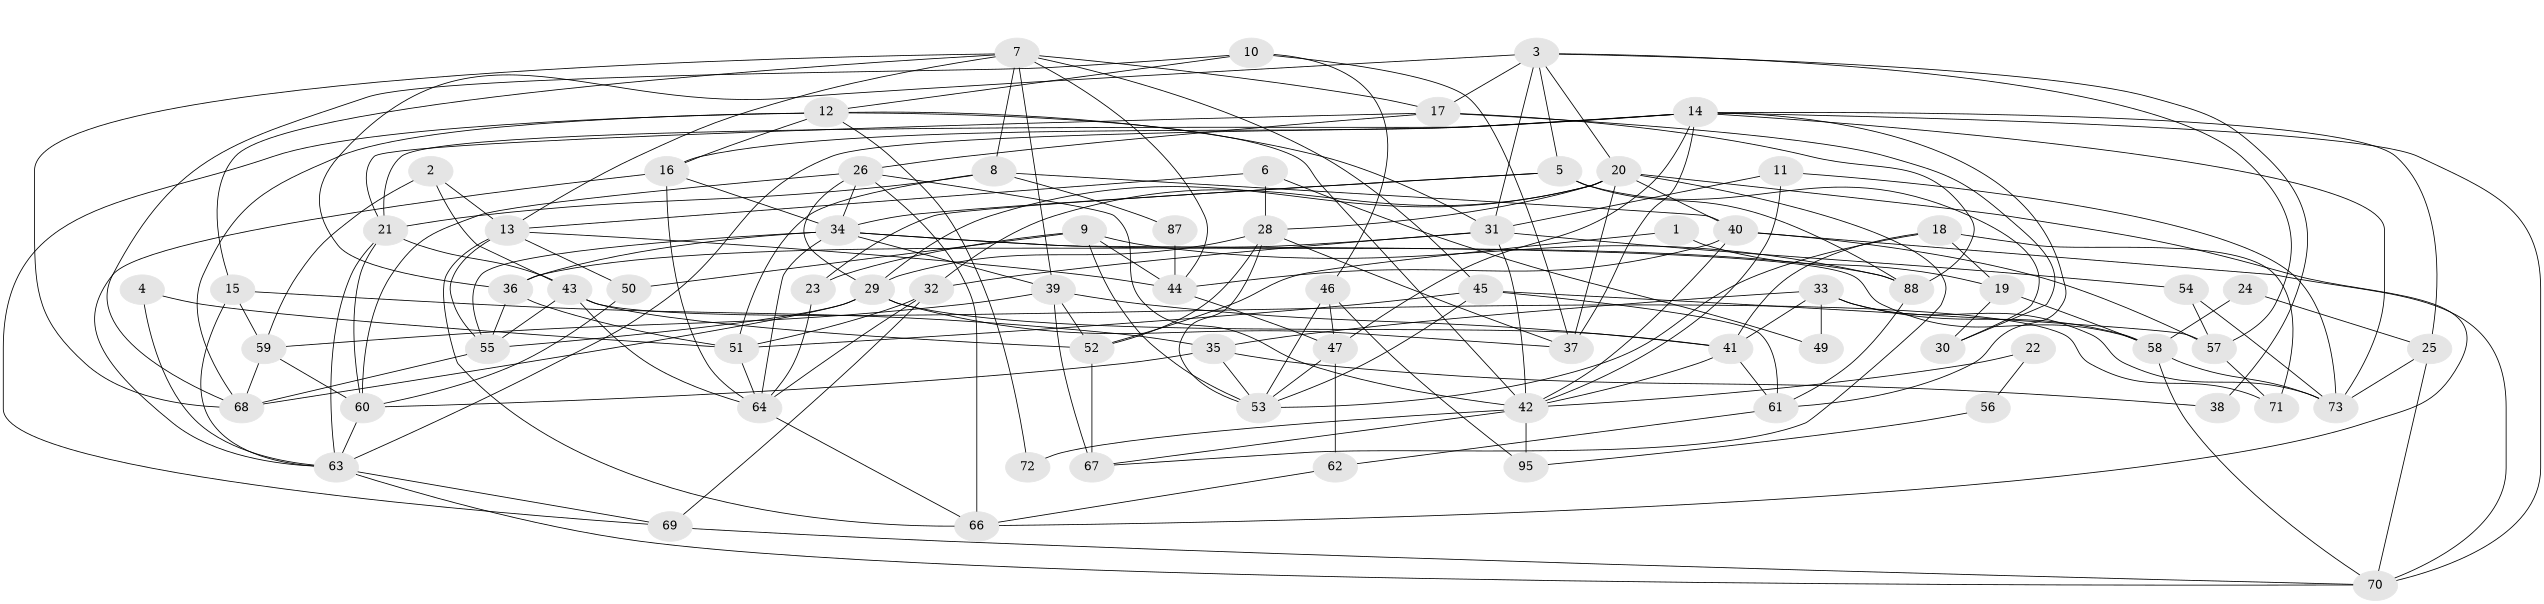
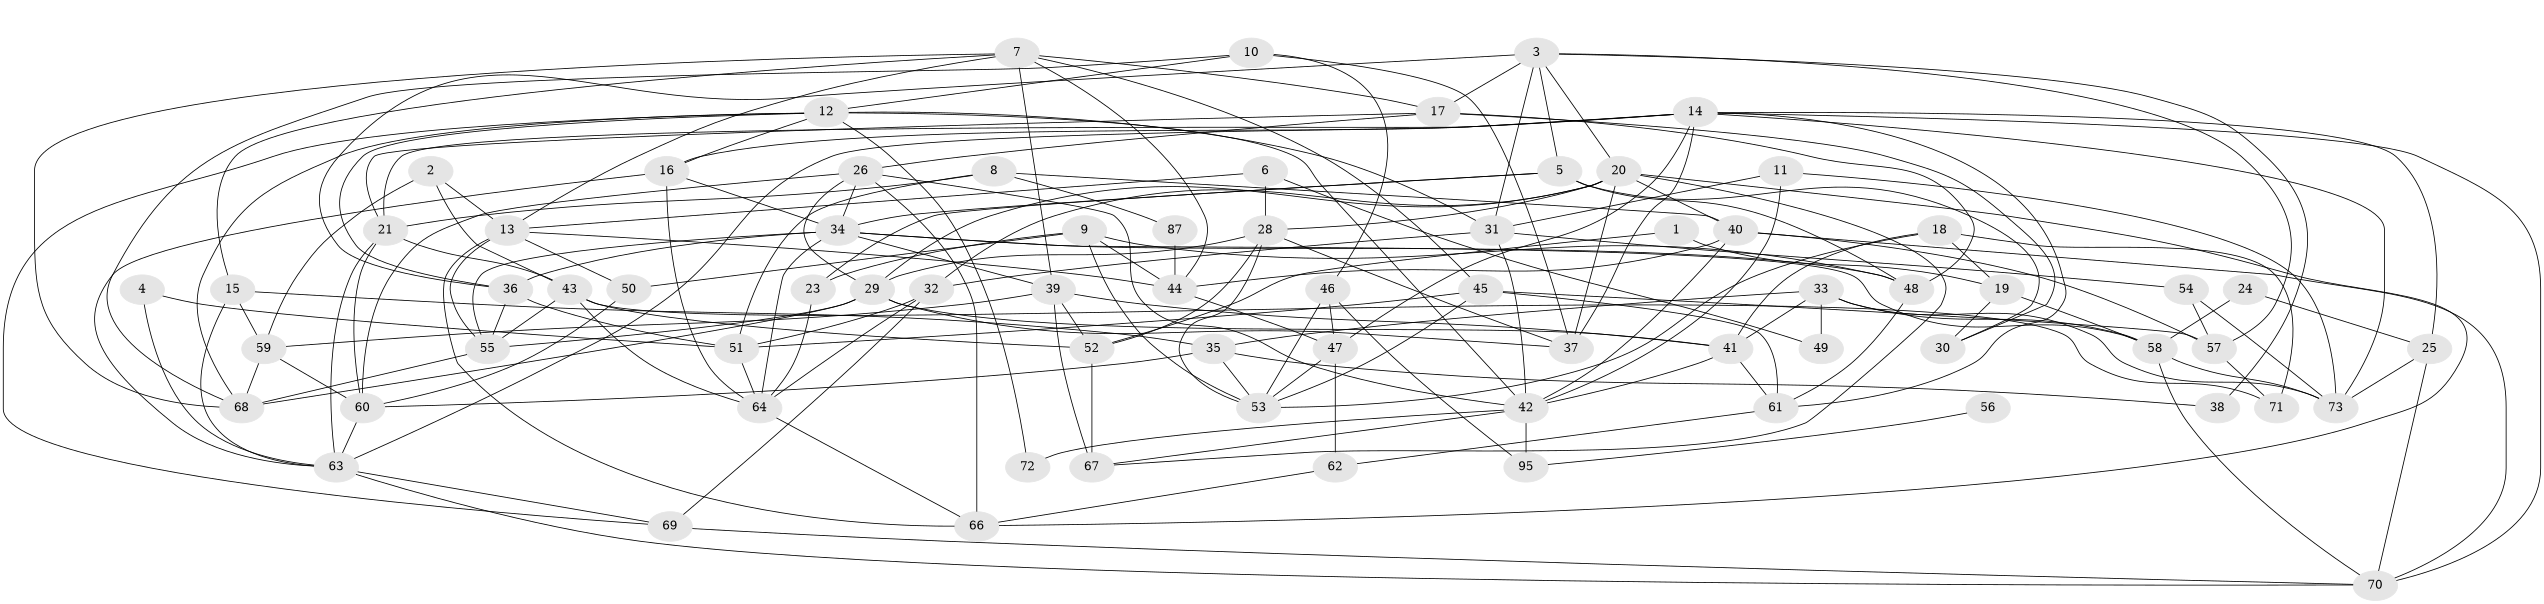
(1006, 110) -> none
(998, 248) -> (363, 157)
(1912, 290) -> (1912, 290)
(2033, 349) -> none
